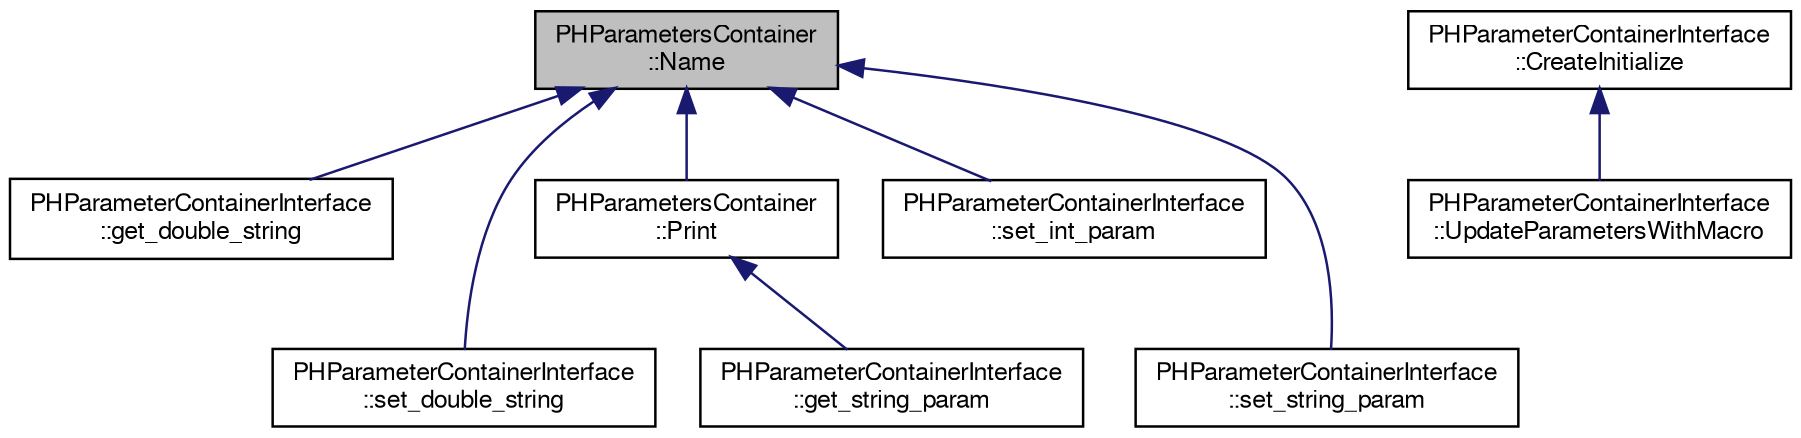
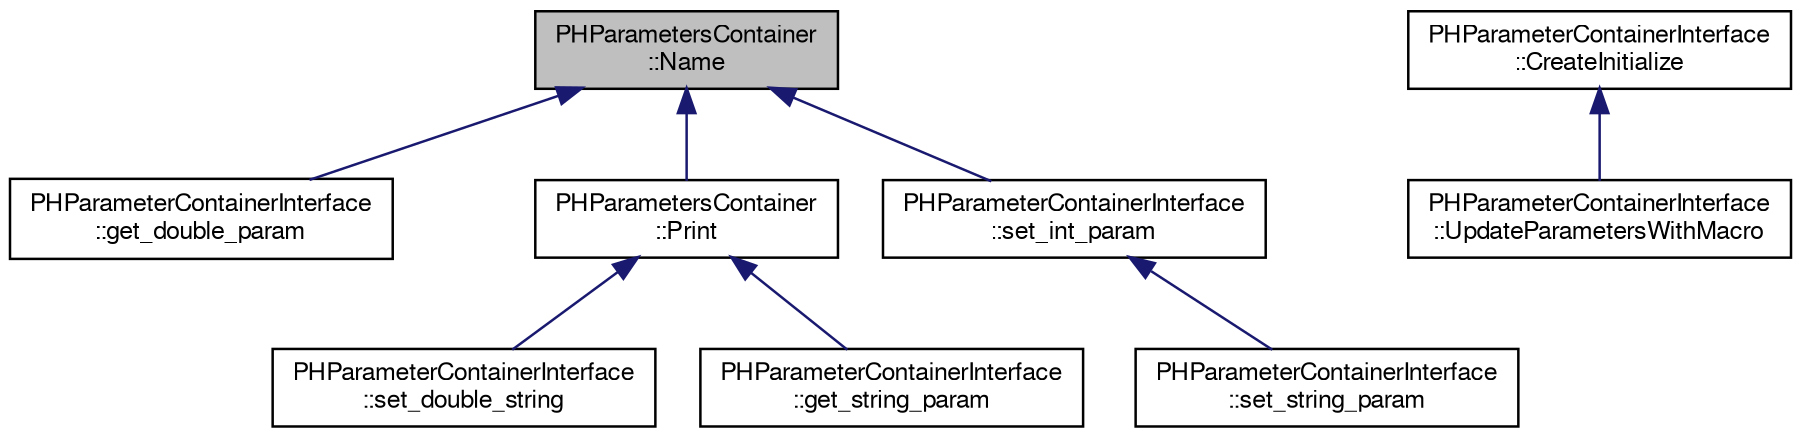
(1170, 123) -> (1212, 310)
(496, 208) -> (565, 311)
(201, 219) -> (201, 219)
